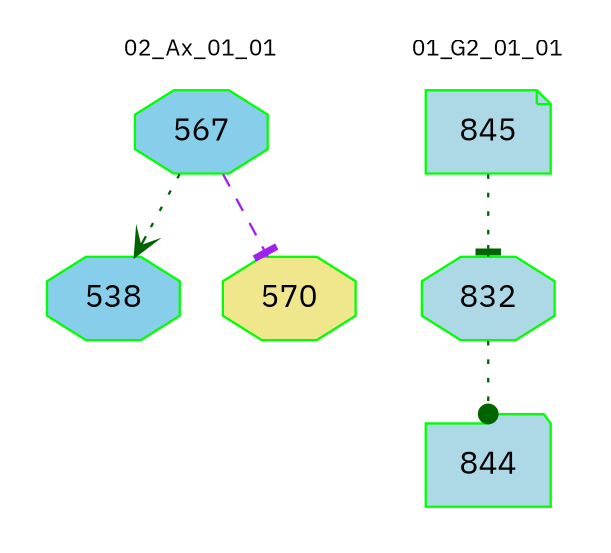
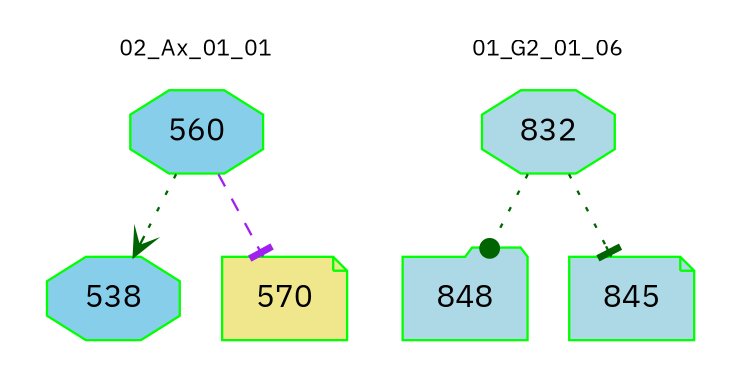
(488, 50) -> (548, 50)
(201, 132) -> (197, 132)
(488, 210) -> (588, 210)
(289, 298) -> (285, 298)
(488, 465) -> (465, 298)
